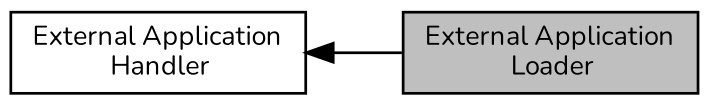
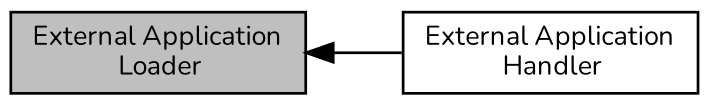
(368, 53) -> (368, 53)
